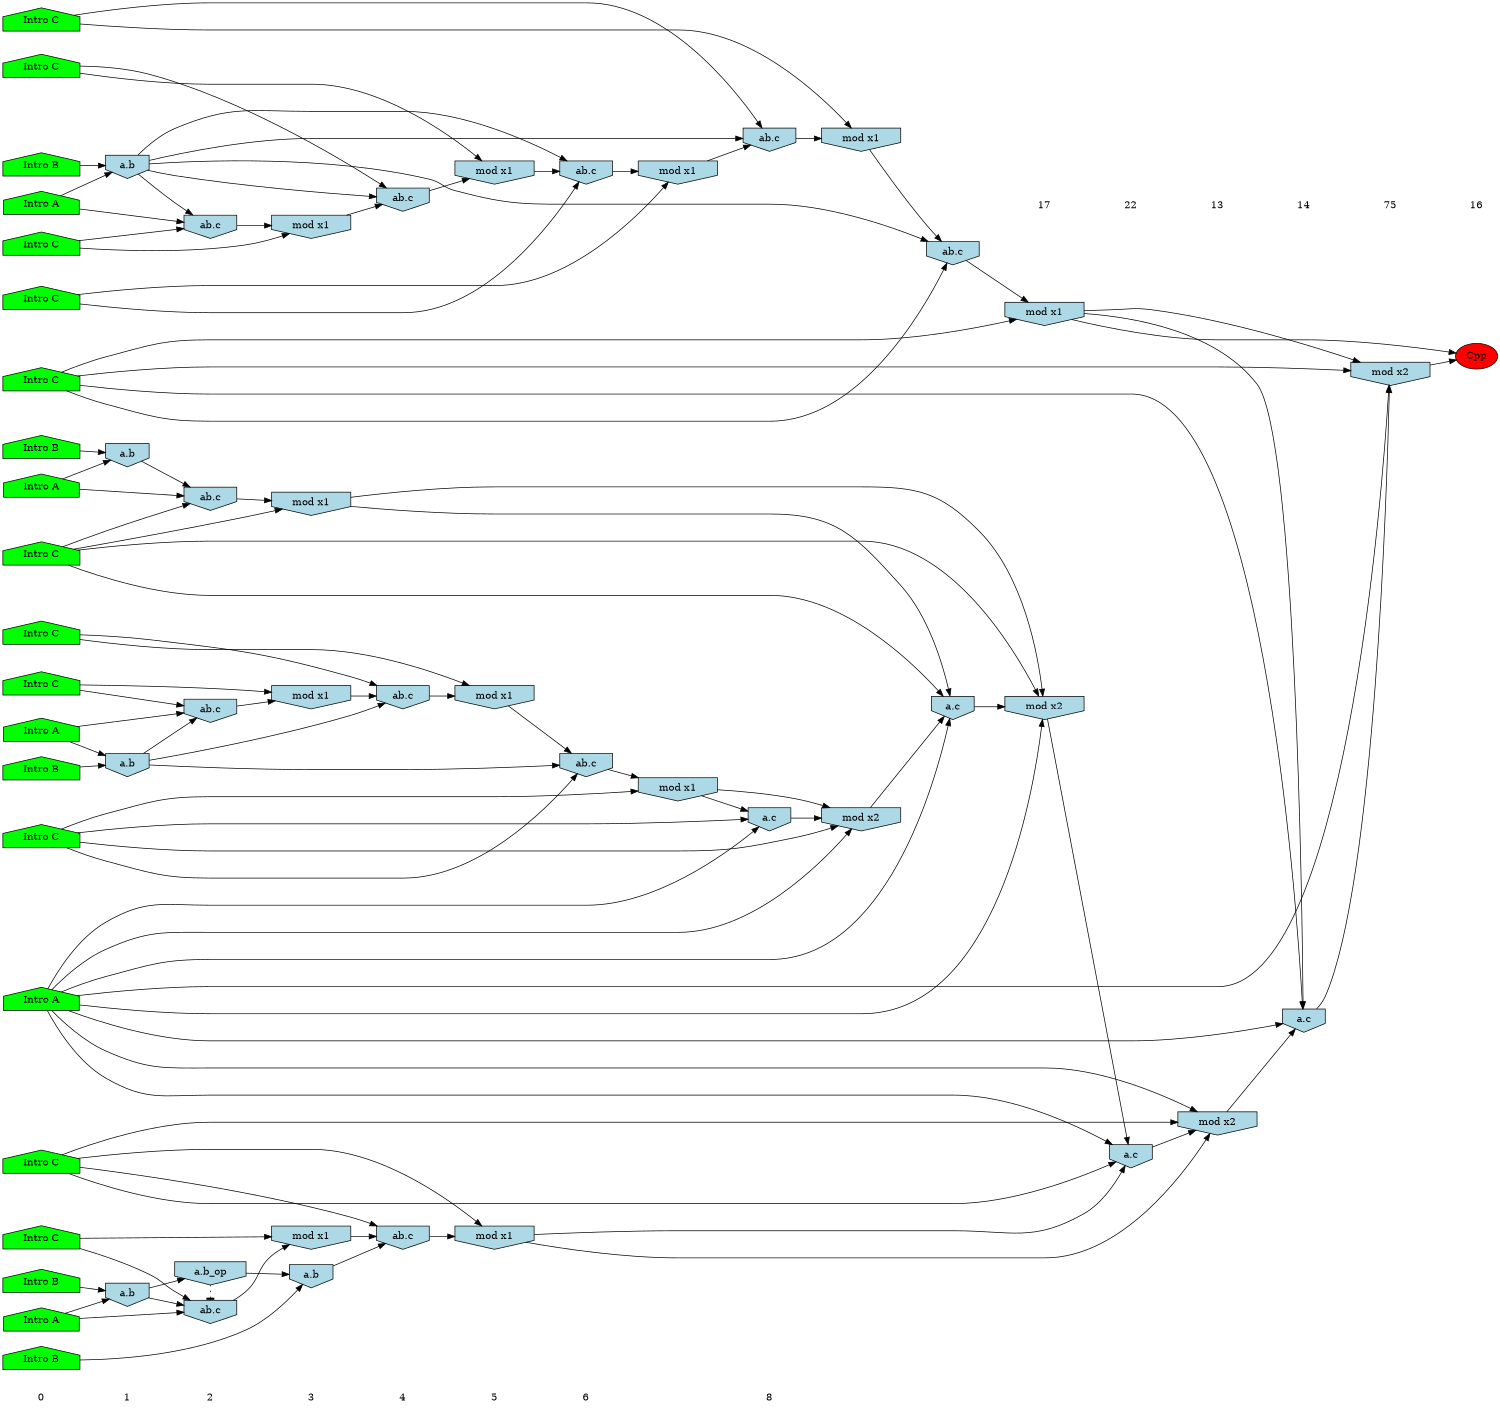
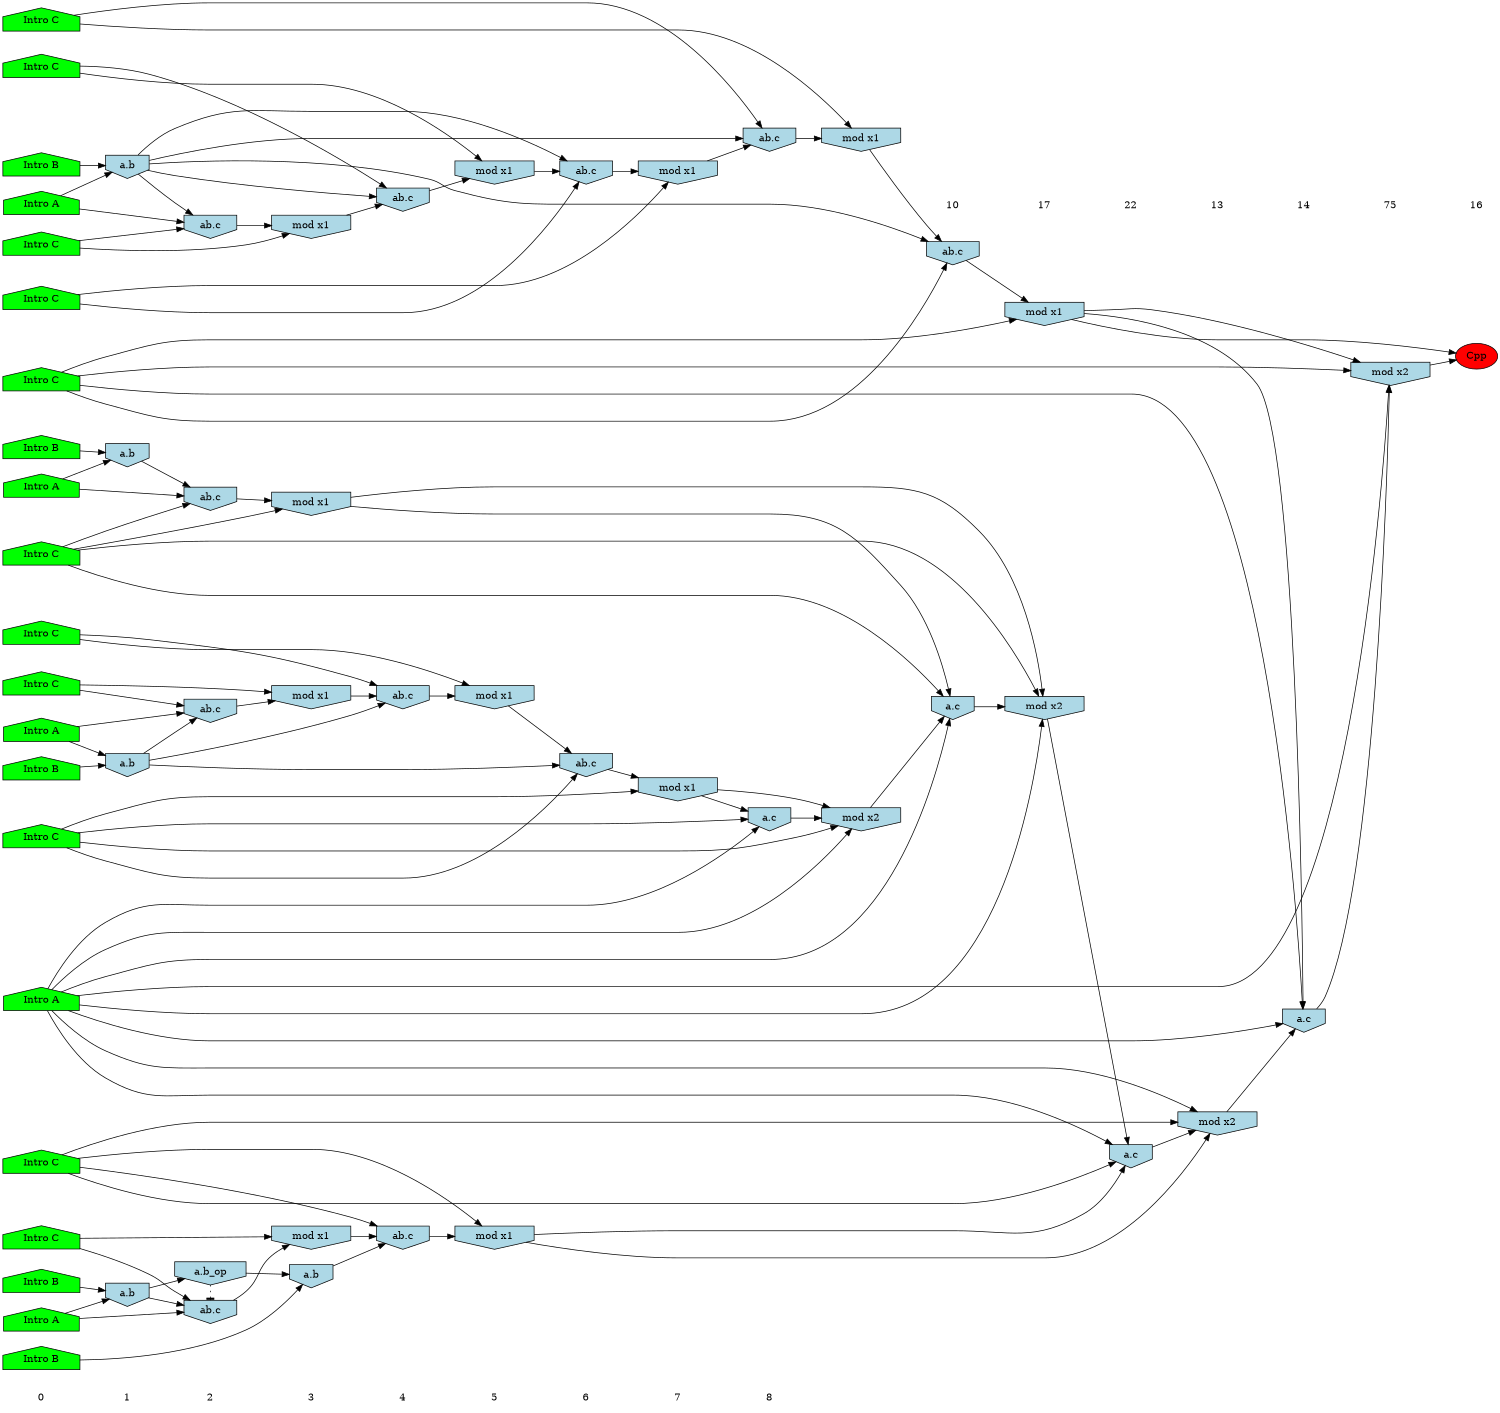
none -> (953, 206)
none -> (678, 1398)
